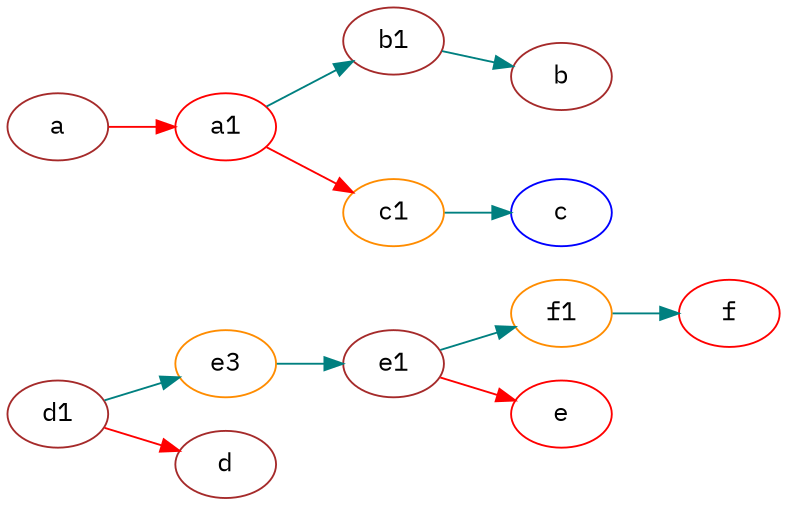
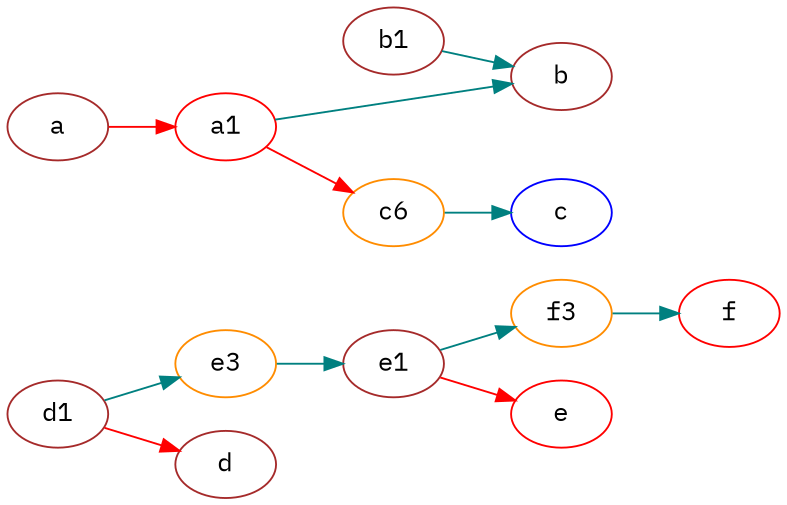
(301, 88) -> (384, 103)
(394, 213) -> (394, 213)
(561, 313) -> (561, 313)
